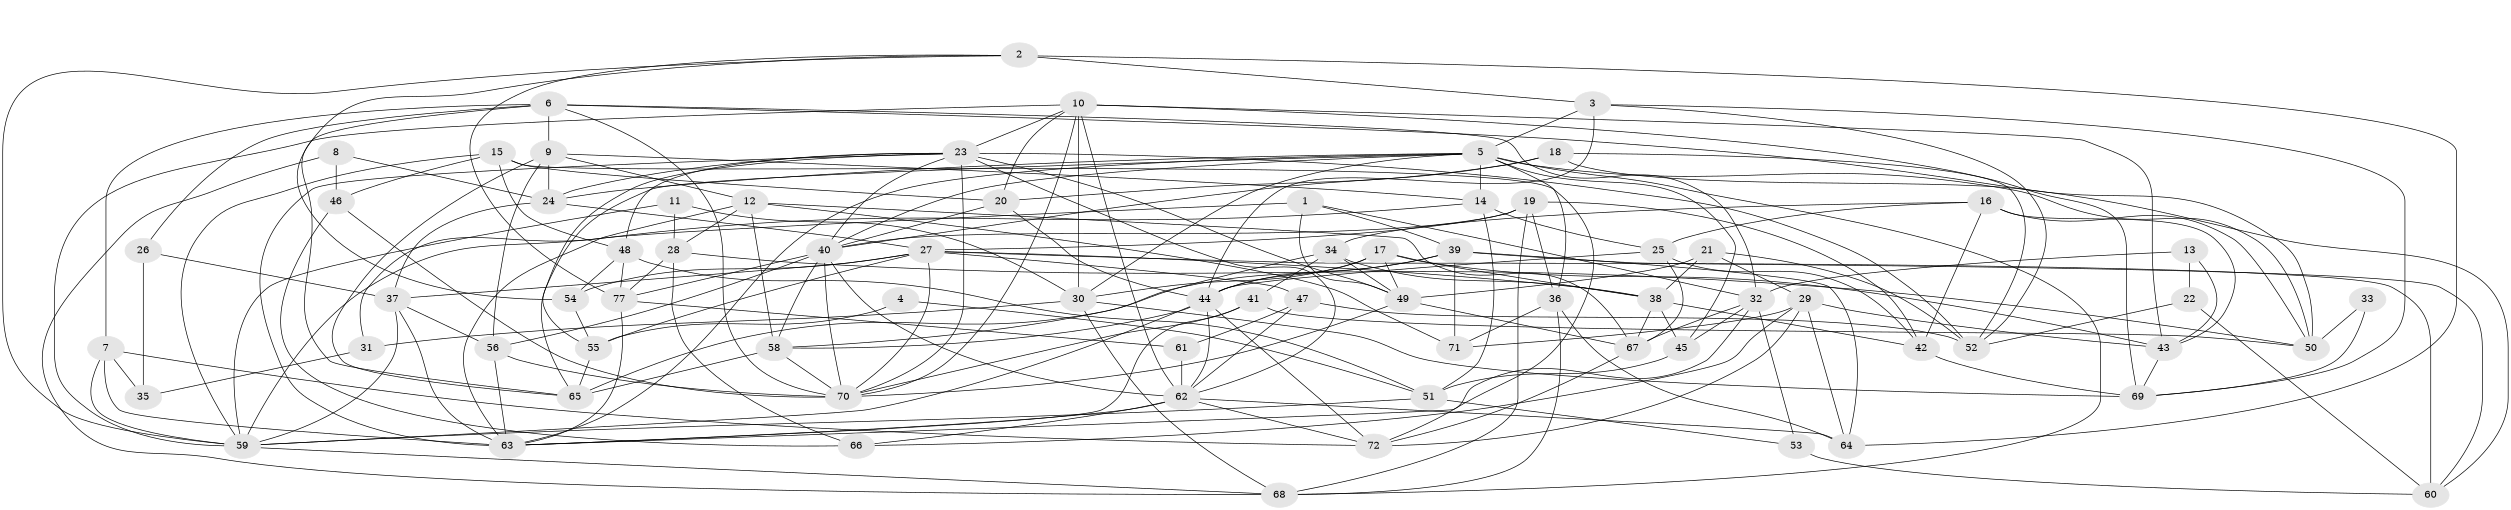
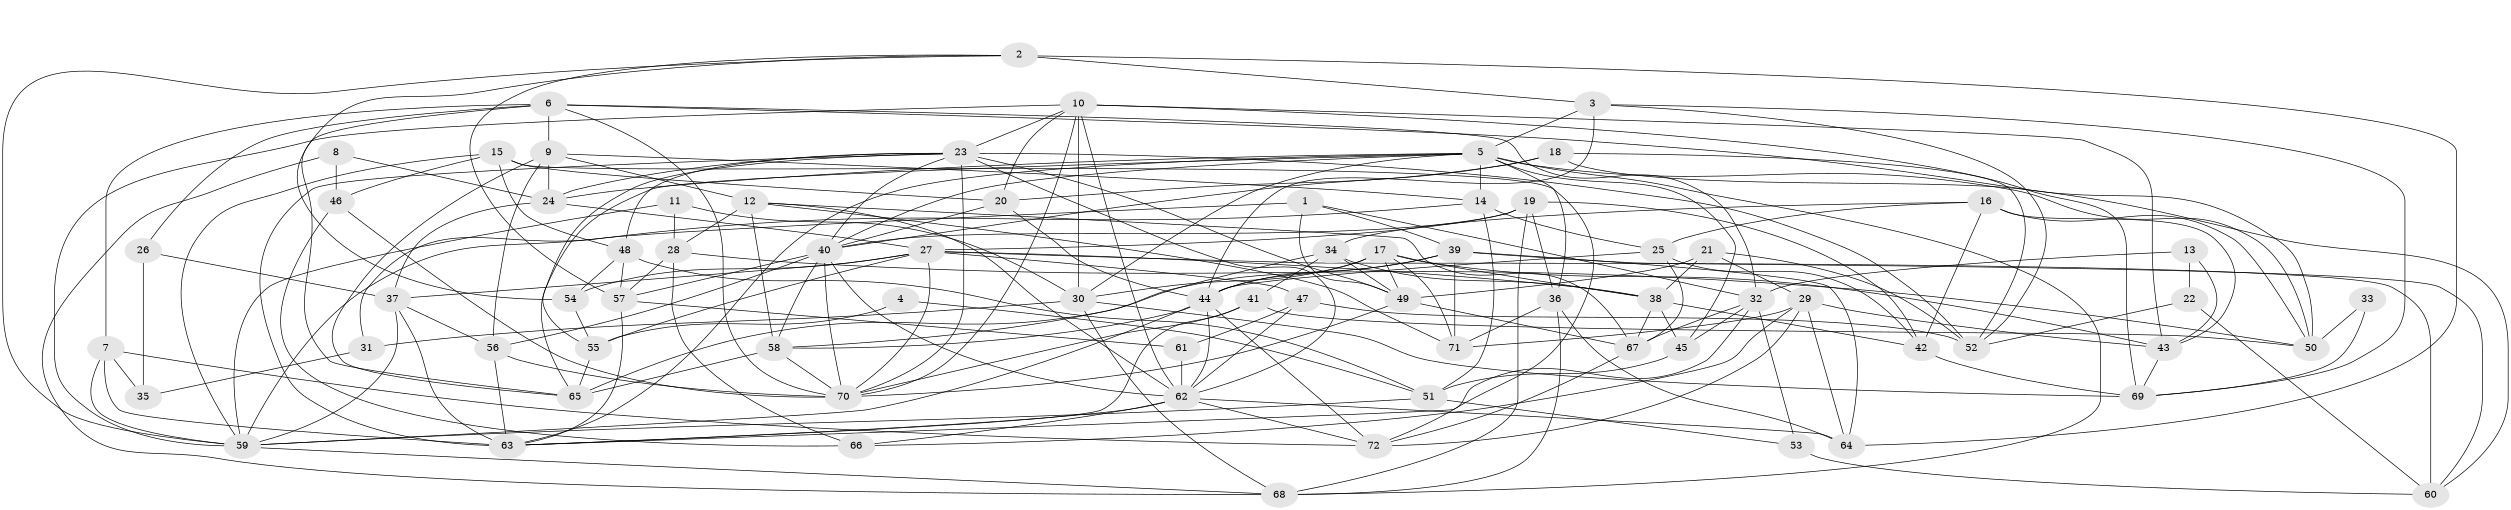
(536, 267) -> (995, 263)
none -> (1431, 292)
(619, 300) -> (619, 300)
